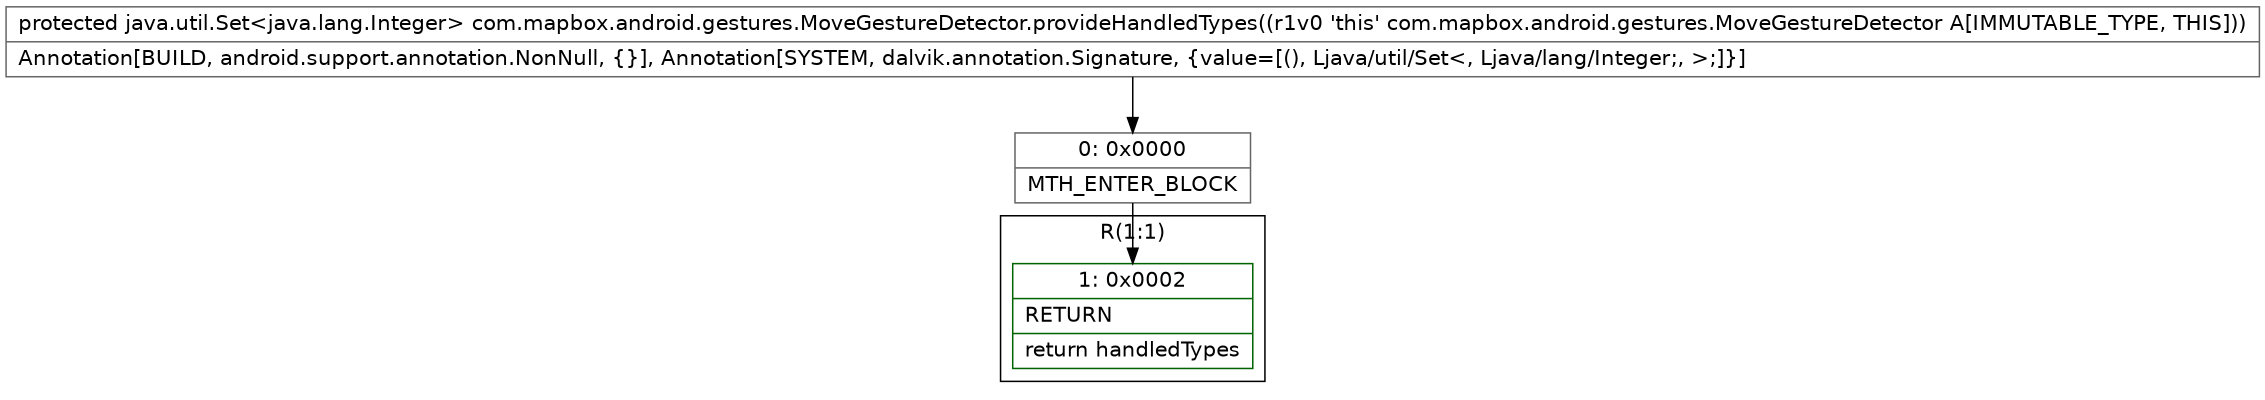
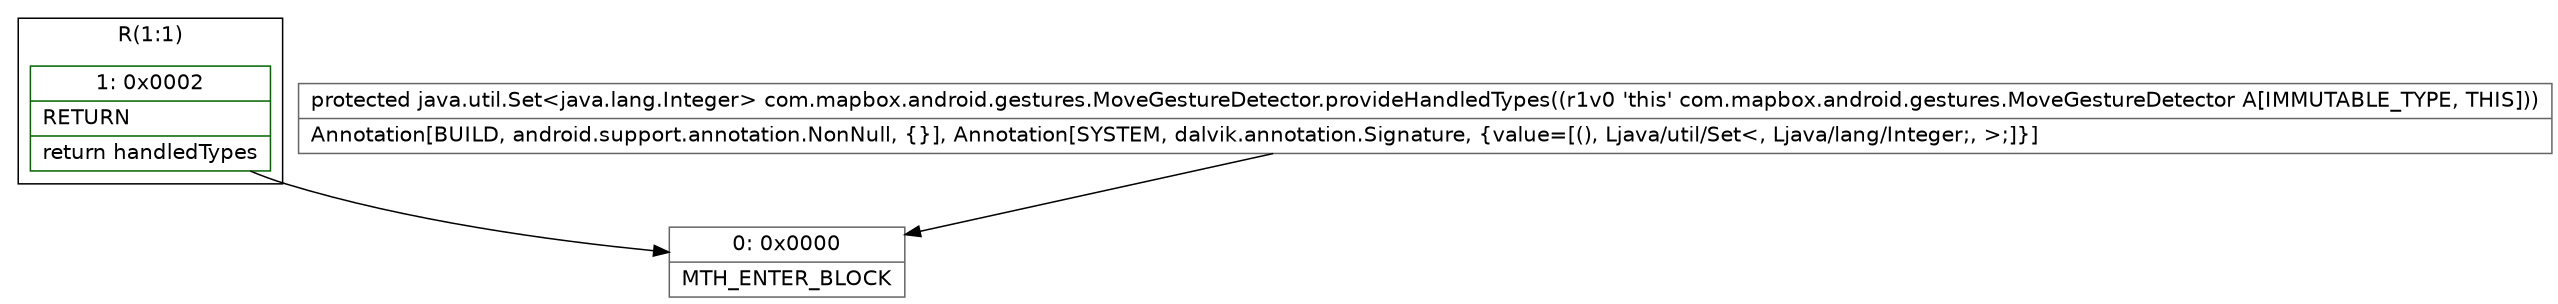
(1133, 226) -> (449, 222)
